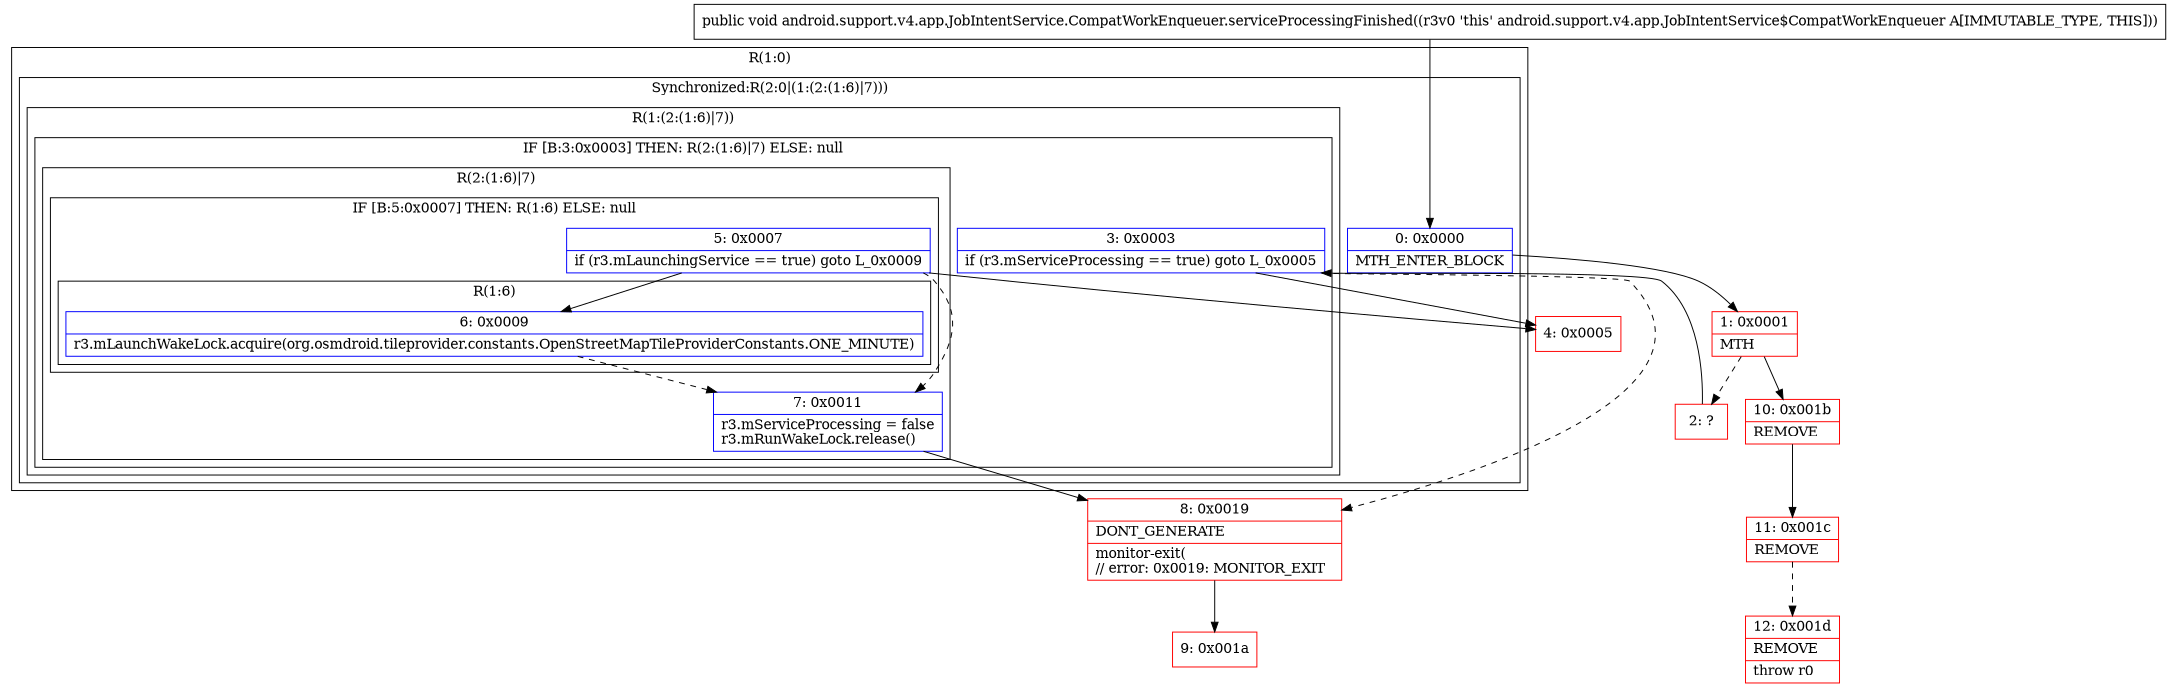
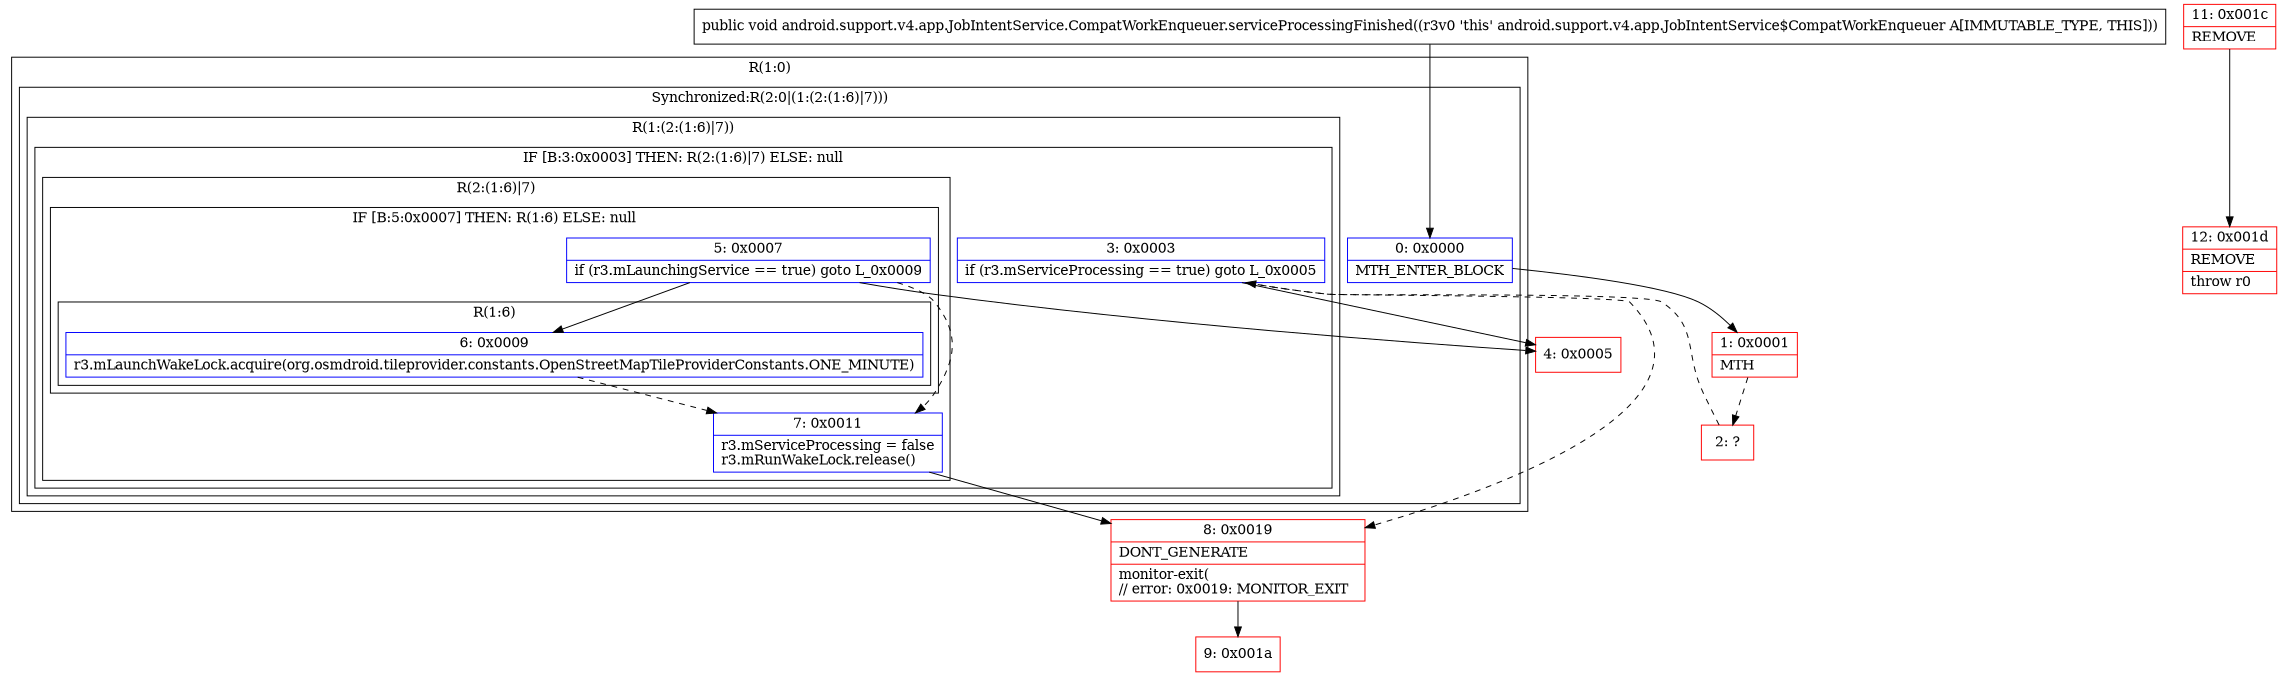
(1645, 278) -> (1637, 298)
(1793, 422) -> none
(1793, 584) -> (2230, 133)
